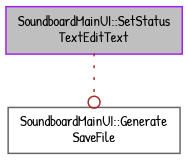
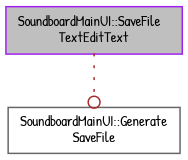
(94, 30) -> (94, 30)
